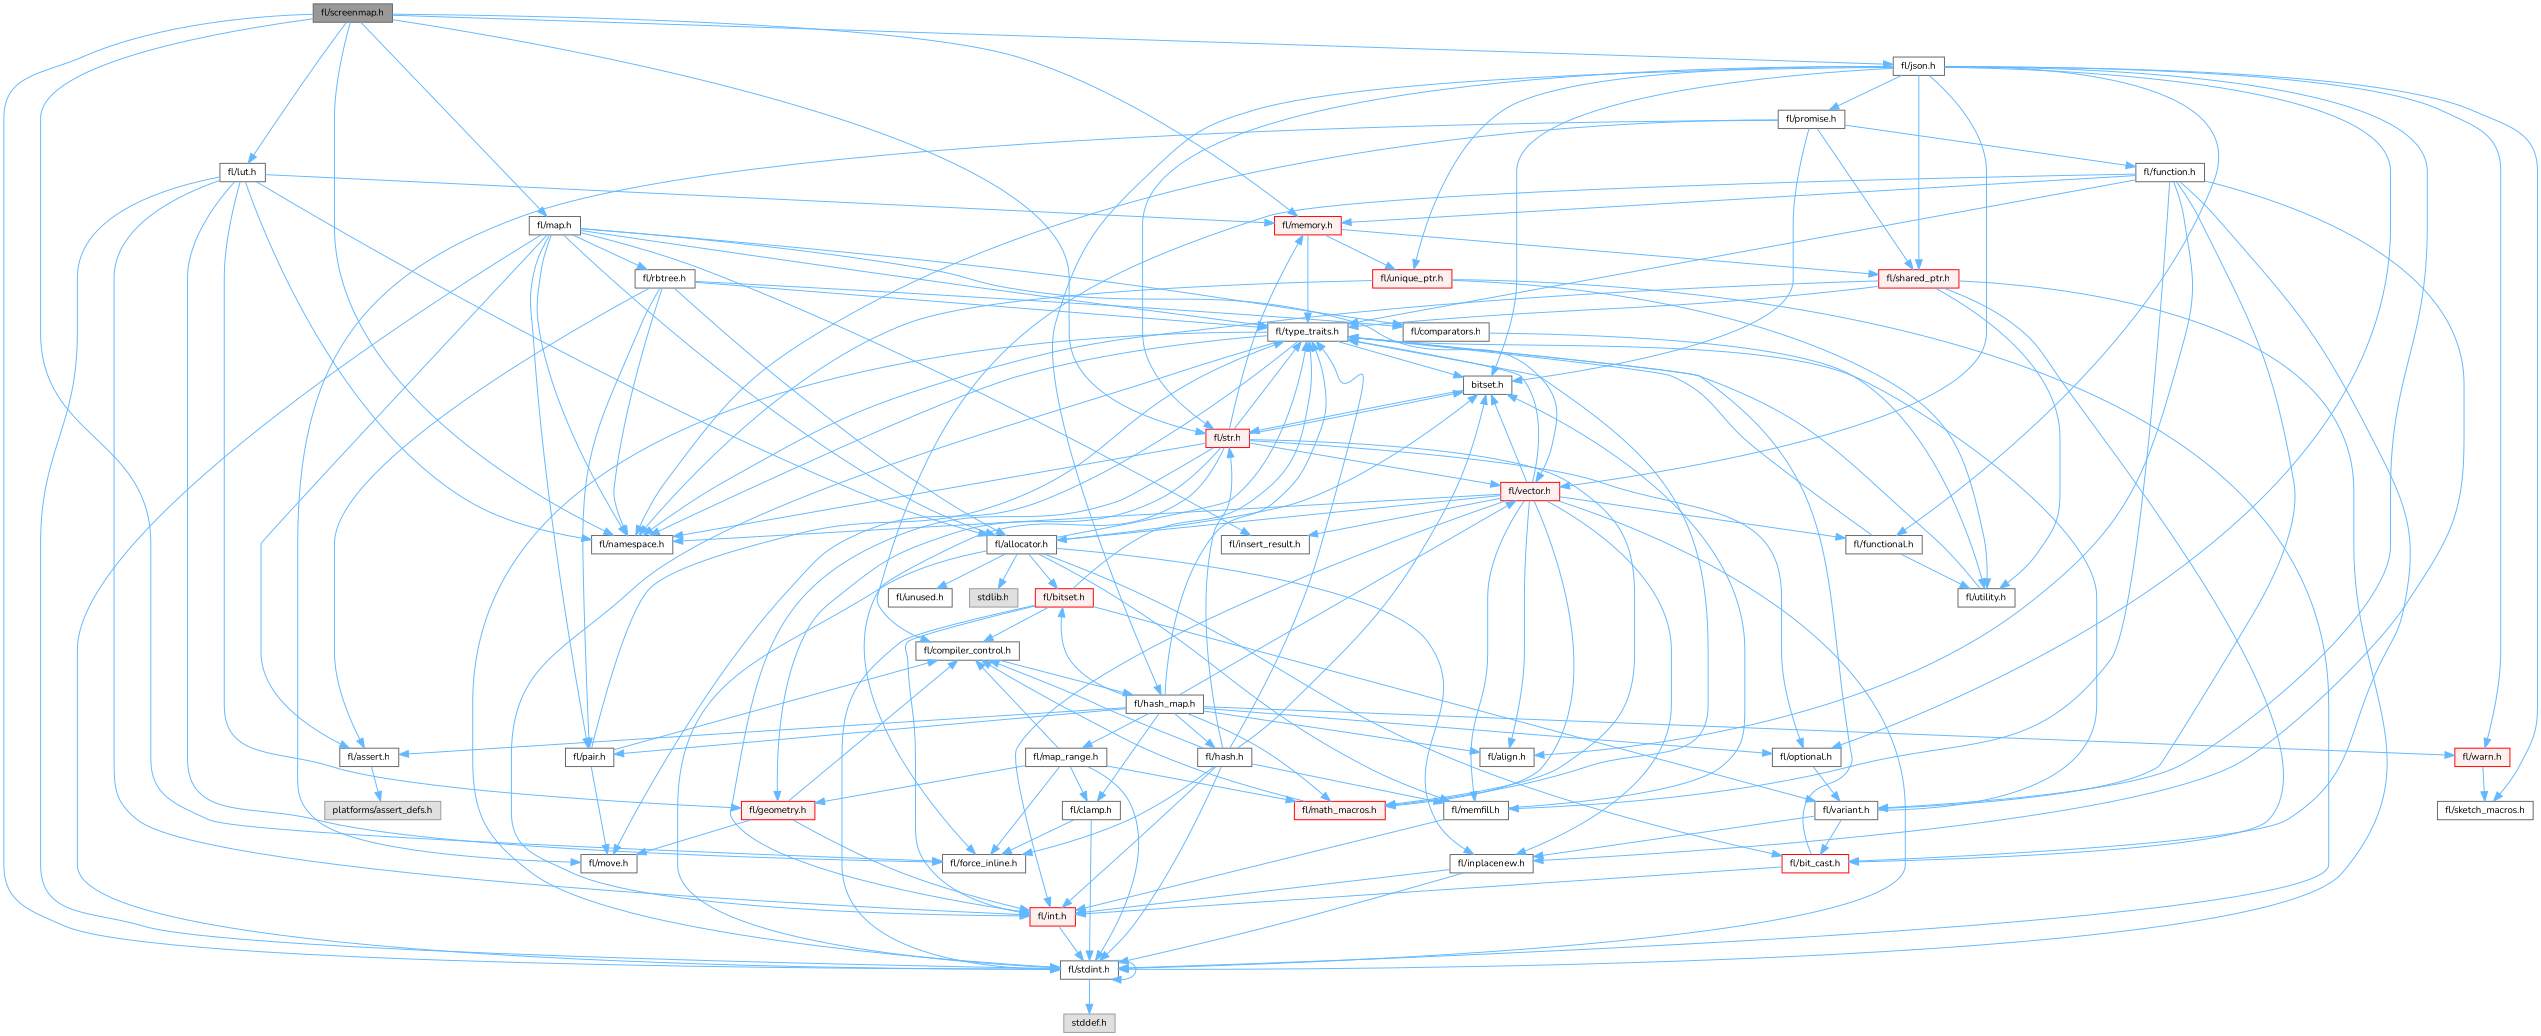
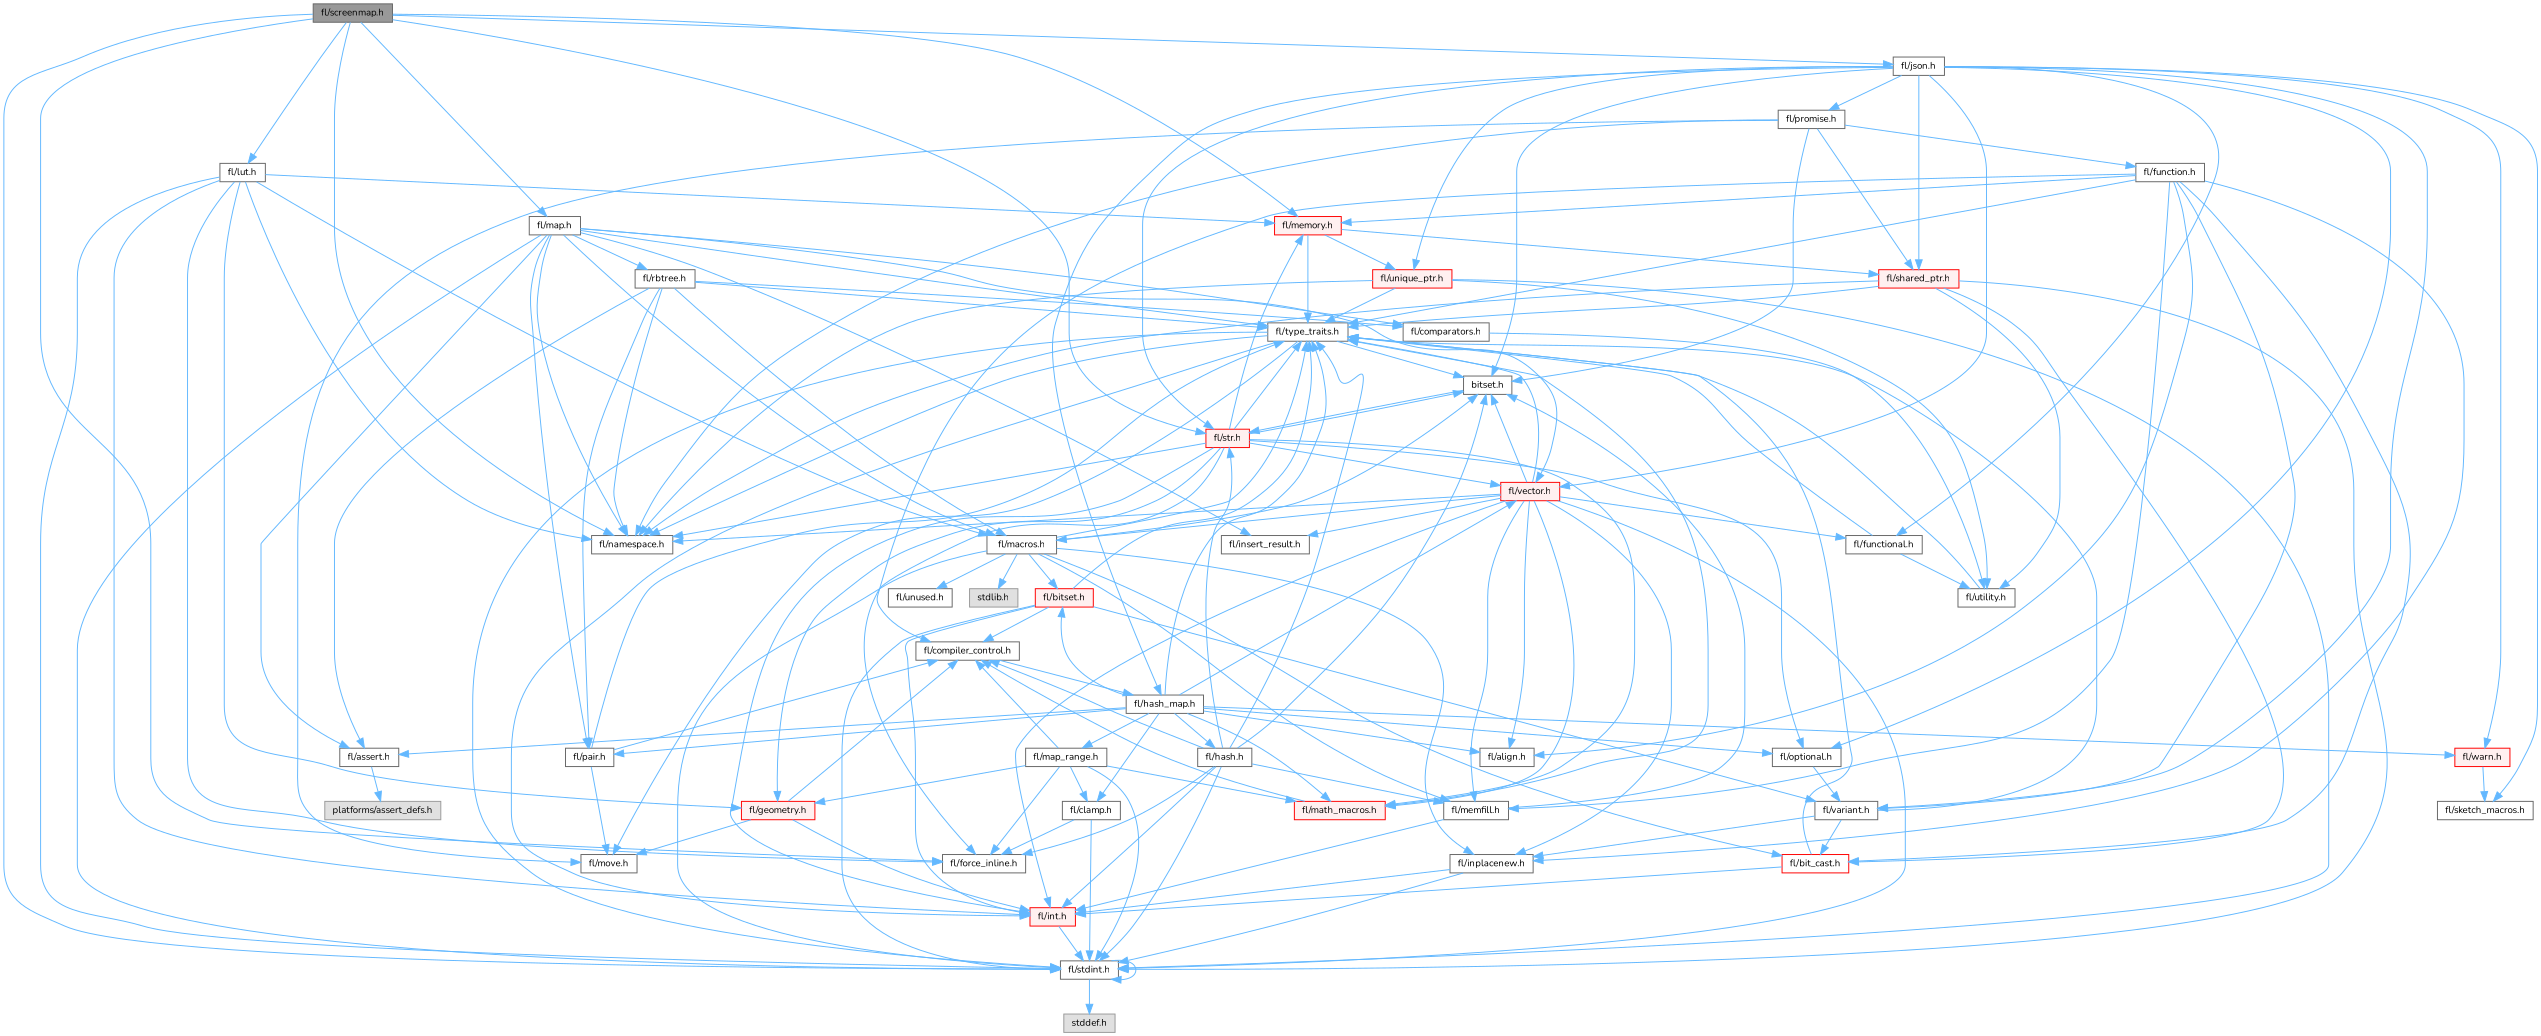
none -> (1365, 303)
(1022, 545) -> (1022, 545)
